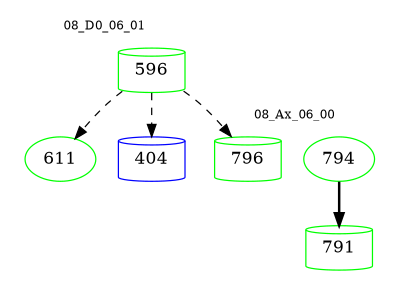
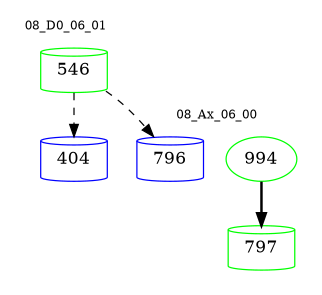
(152, 70) -> (74, 70)
(60, 159) -> none
(248, 159) -> (170, 159)
(339, 159) -> (261, 159)
(339, 248) -> (261, 248)
